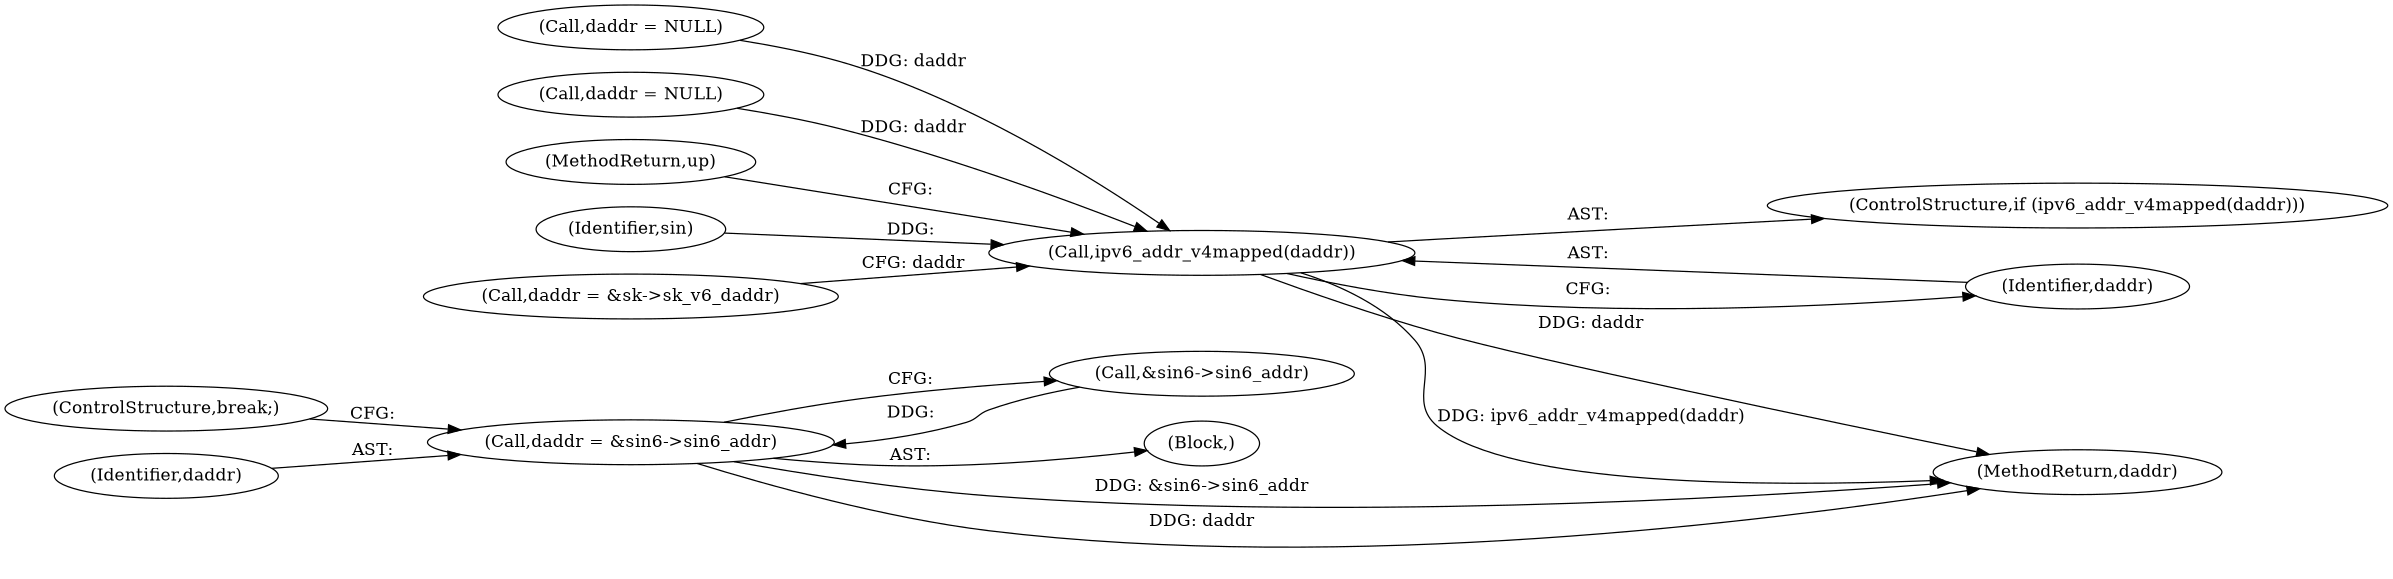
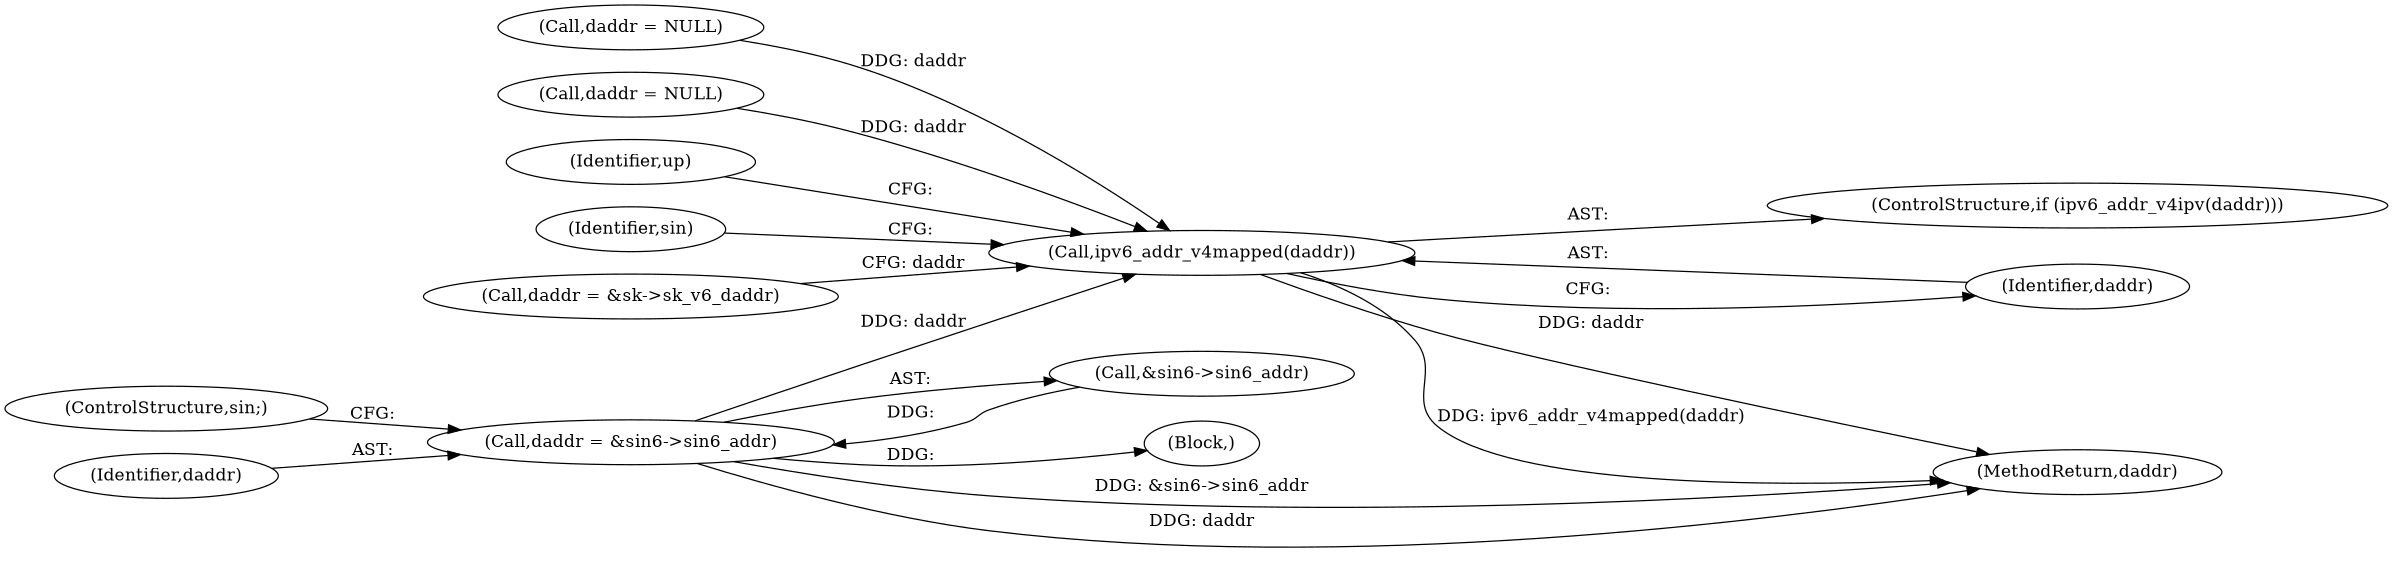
(631, 162) -> (631, 162)
(2078, 206) -> (2078, 206)
(914, 230) -> (914, 230)
none -> (909, 349)
(914, 379) -> (914, 379)
(166, 409) -> (166, 409)
(914, 455) -> (914, 455)
